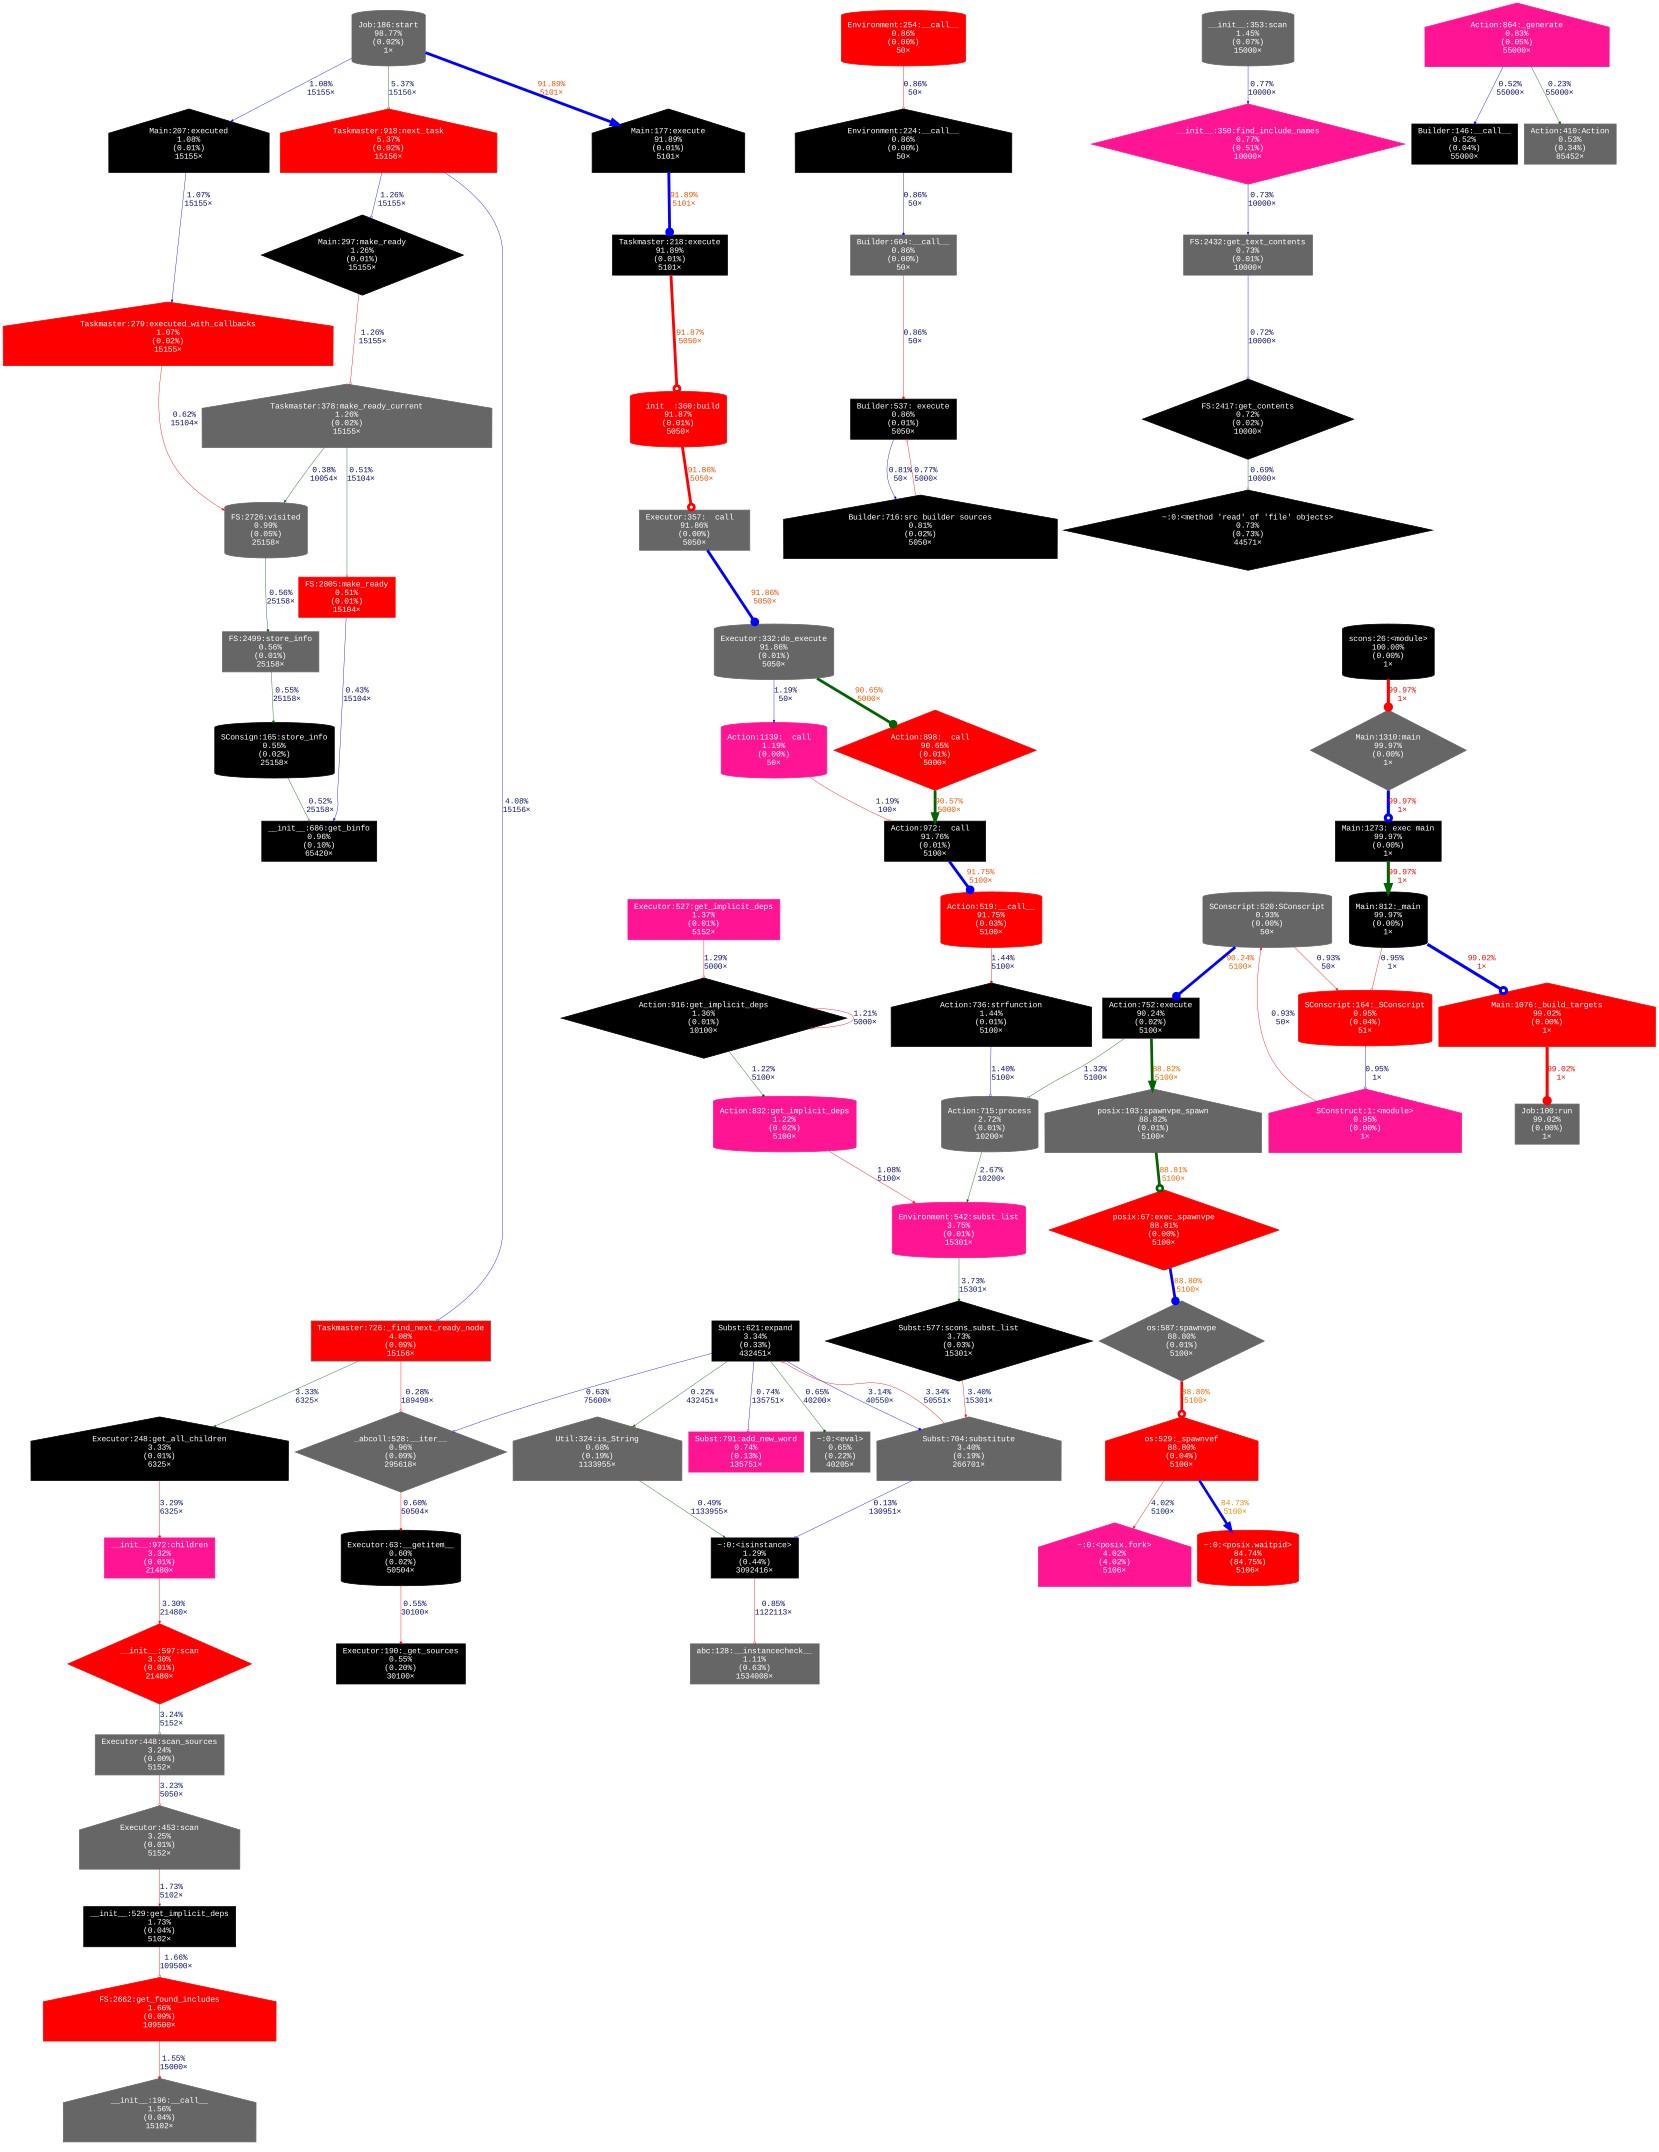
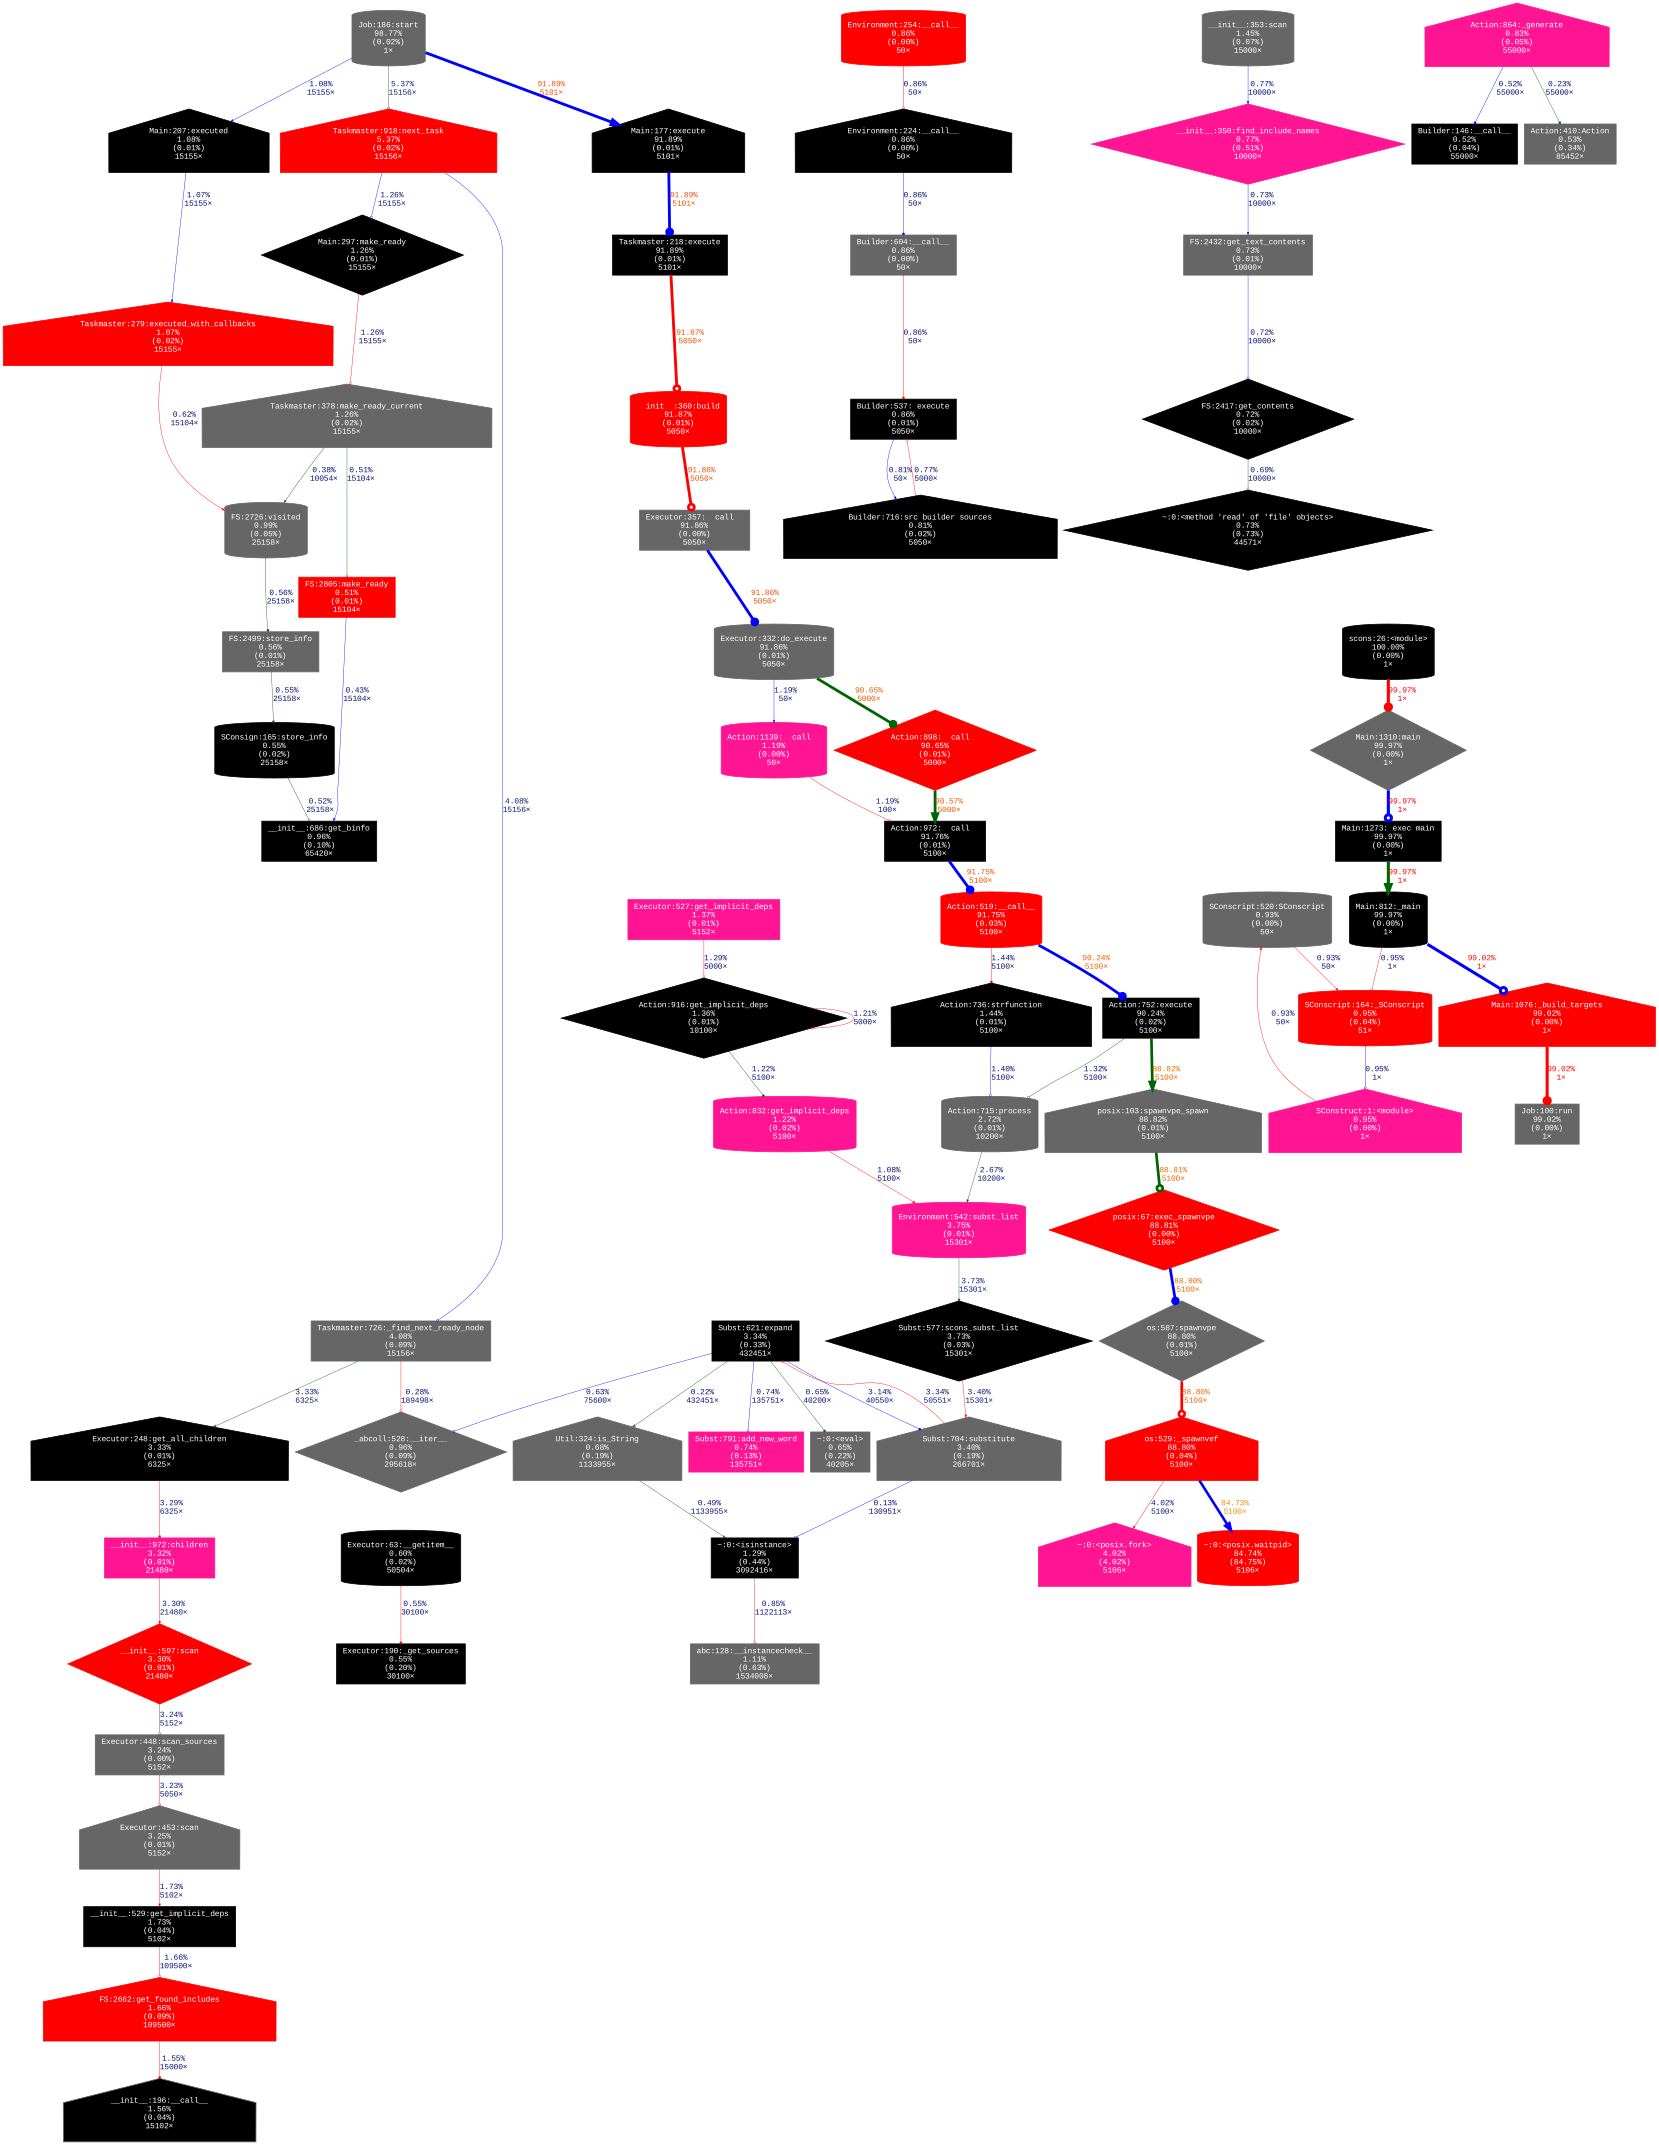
(1207, 971) -> (1080, 969)
(401, 1341) -> (401, 1341)
(401, 1510) -> none
(160, 2114) -> (160, 2114)
